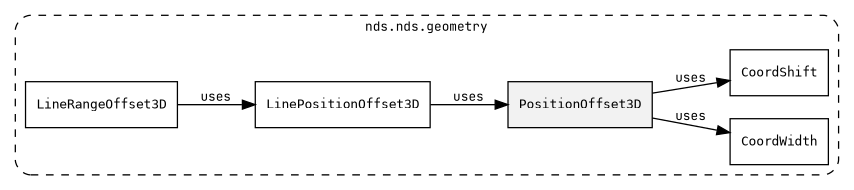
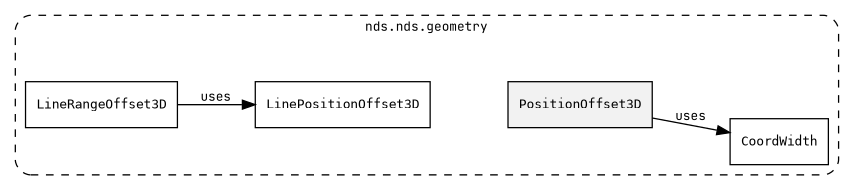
(779, 73) -> none
(463, 105) -> none
